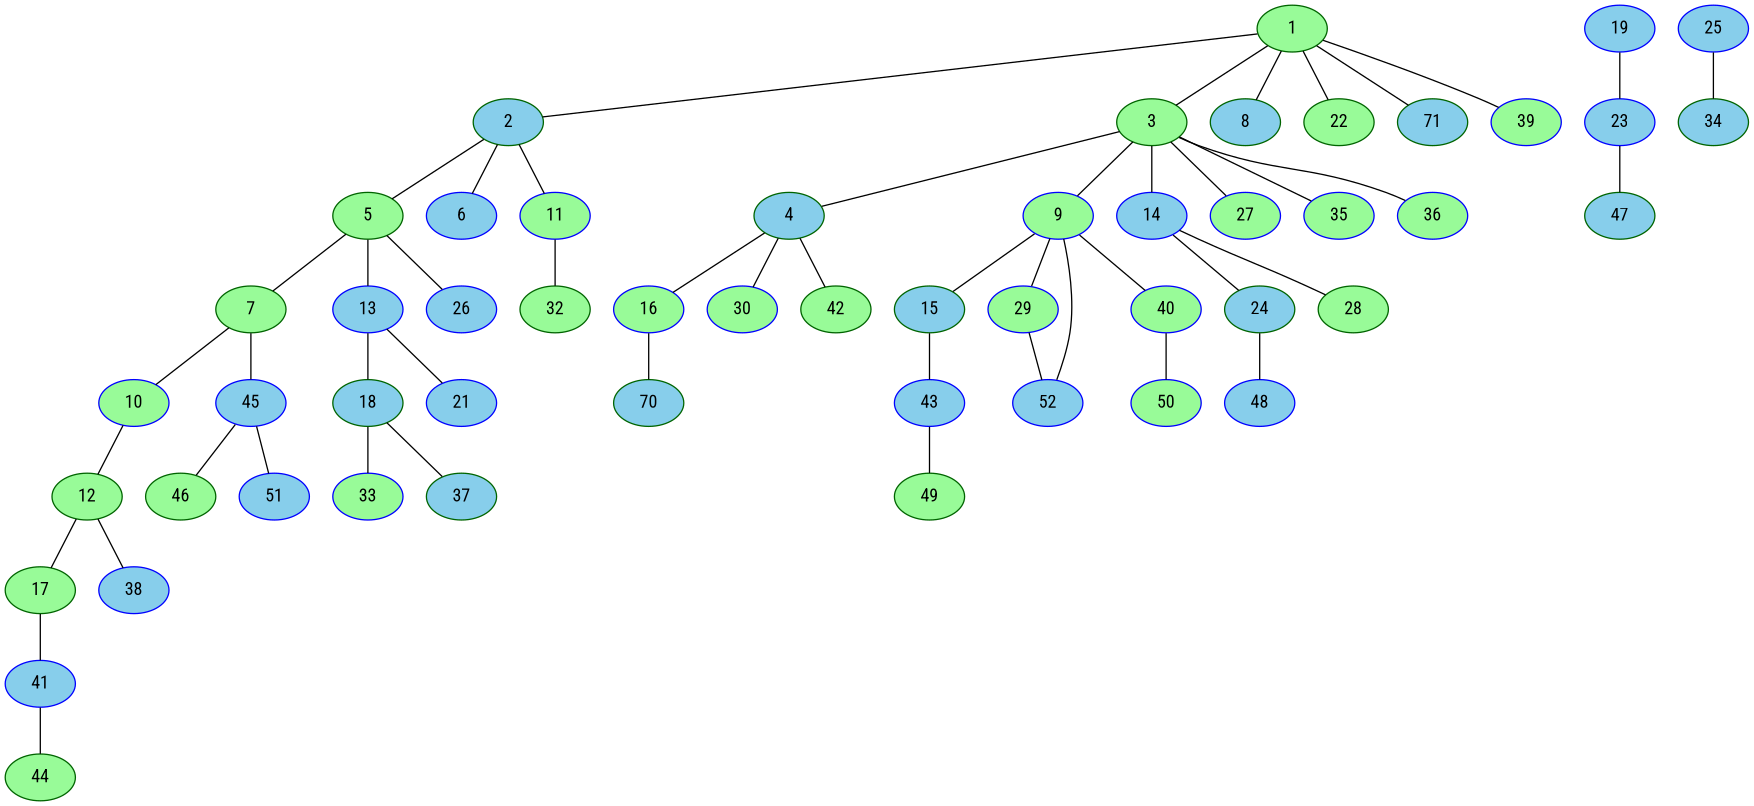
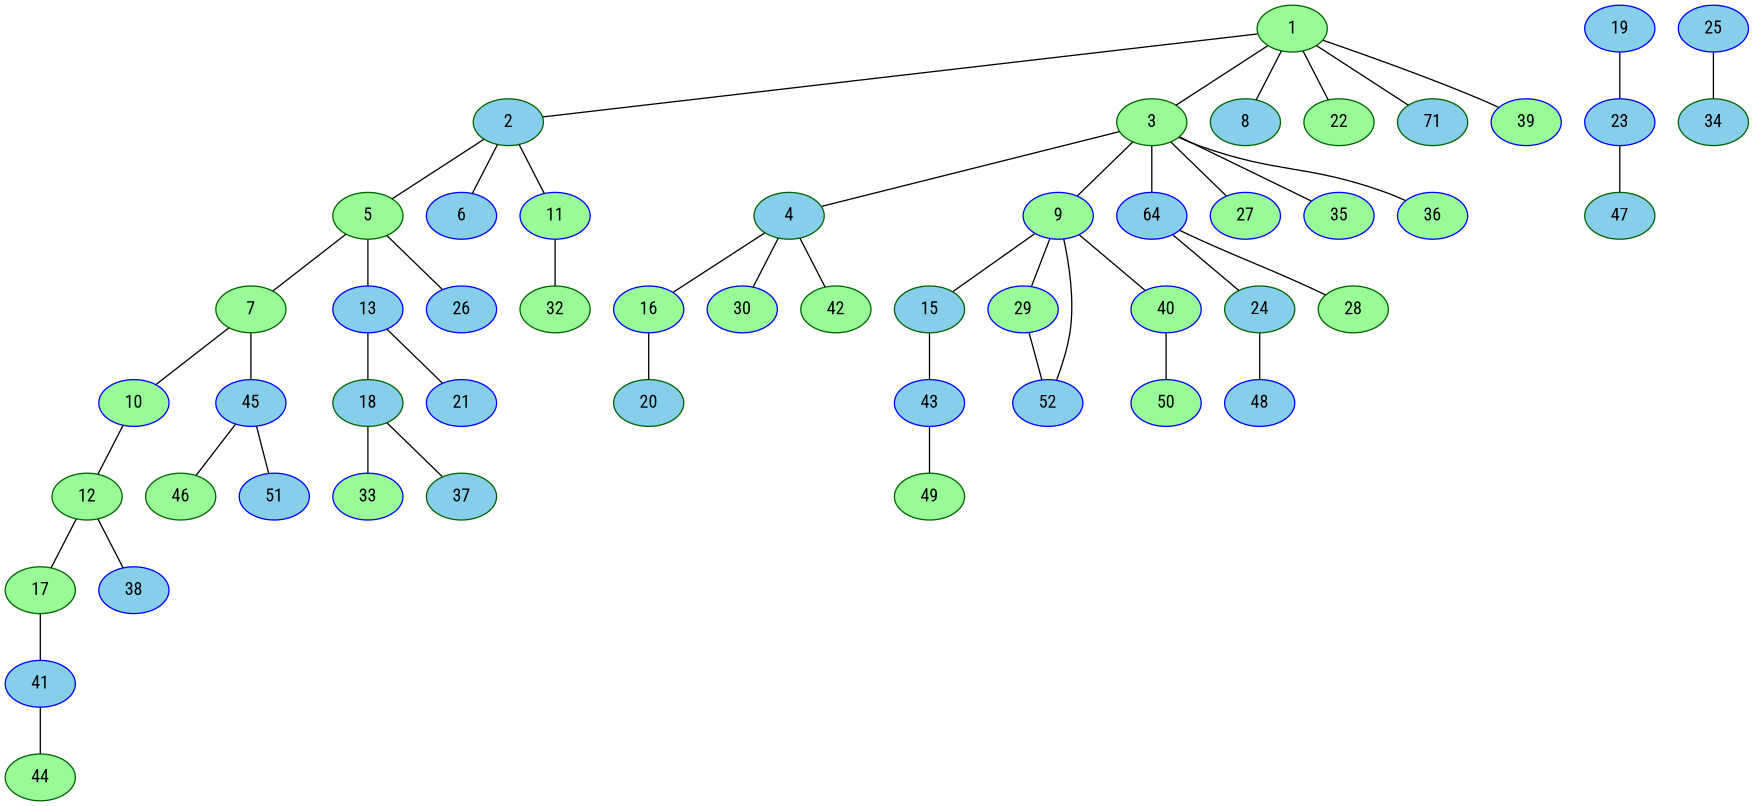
(1152, 216) -> (1152, 216)
(649, 403) -> (649, 403)
